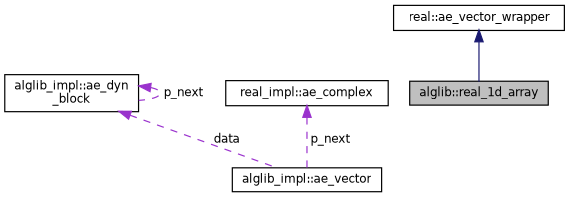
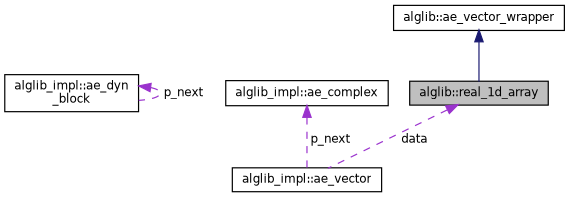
(479, 18) -> (479, 18)
(307, 93) -> (307, 93)
(204, 142) -> (388, 139)
